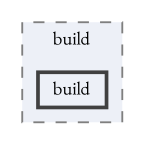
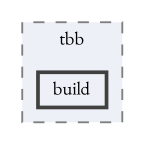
(72, 40) -> (72, 40)
